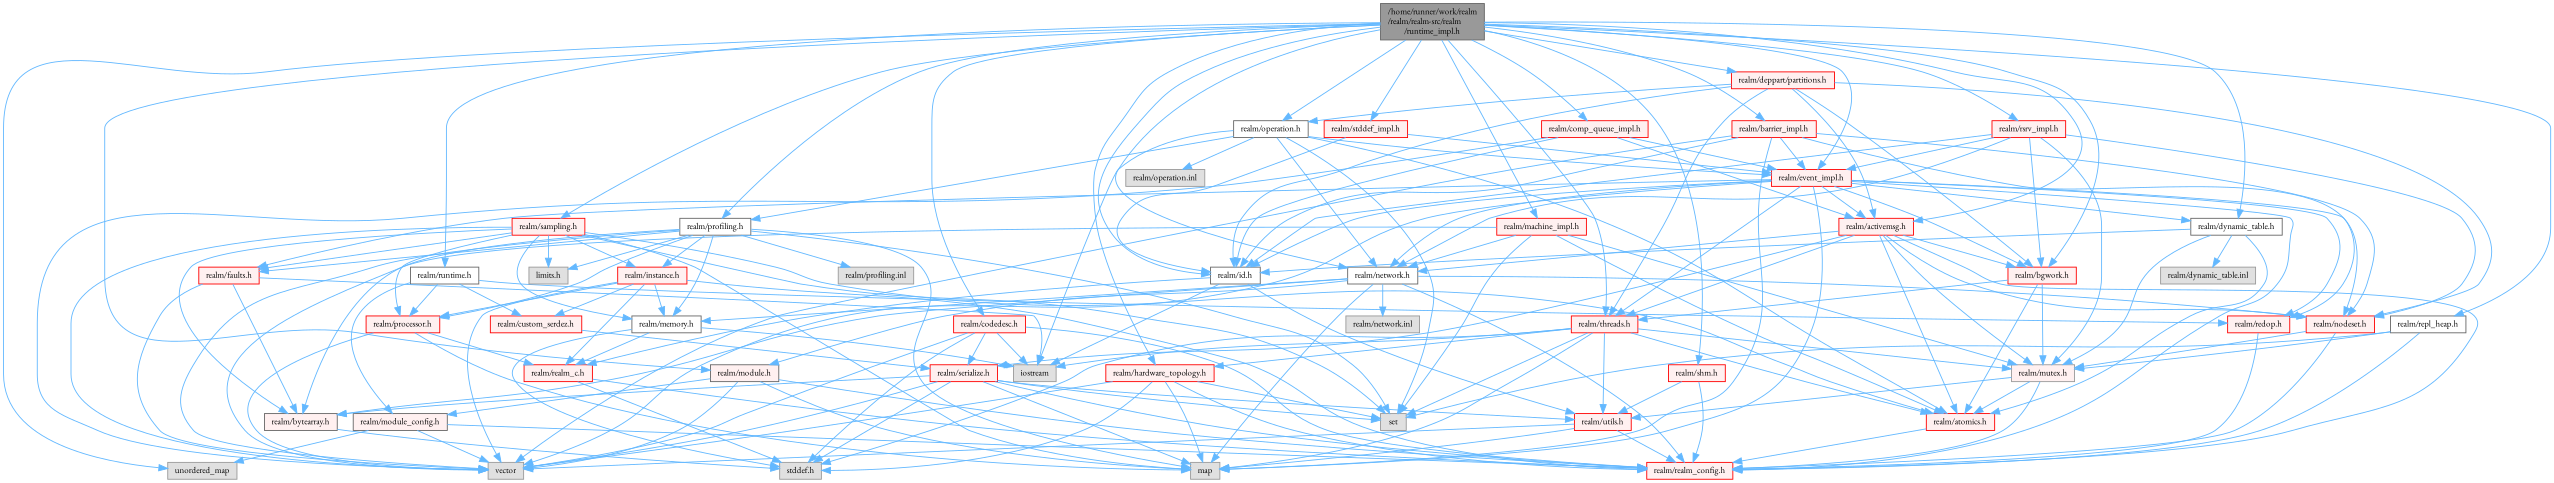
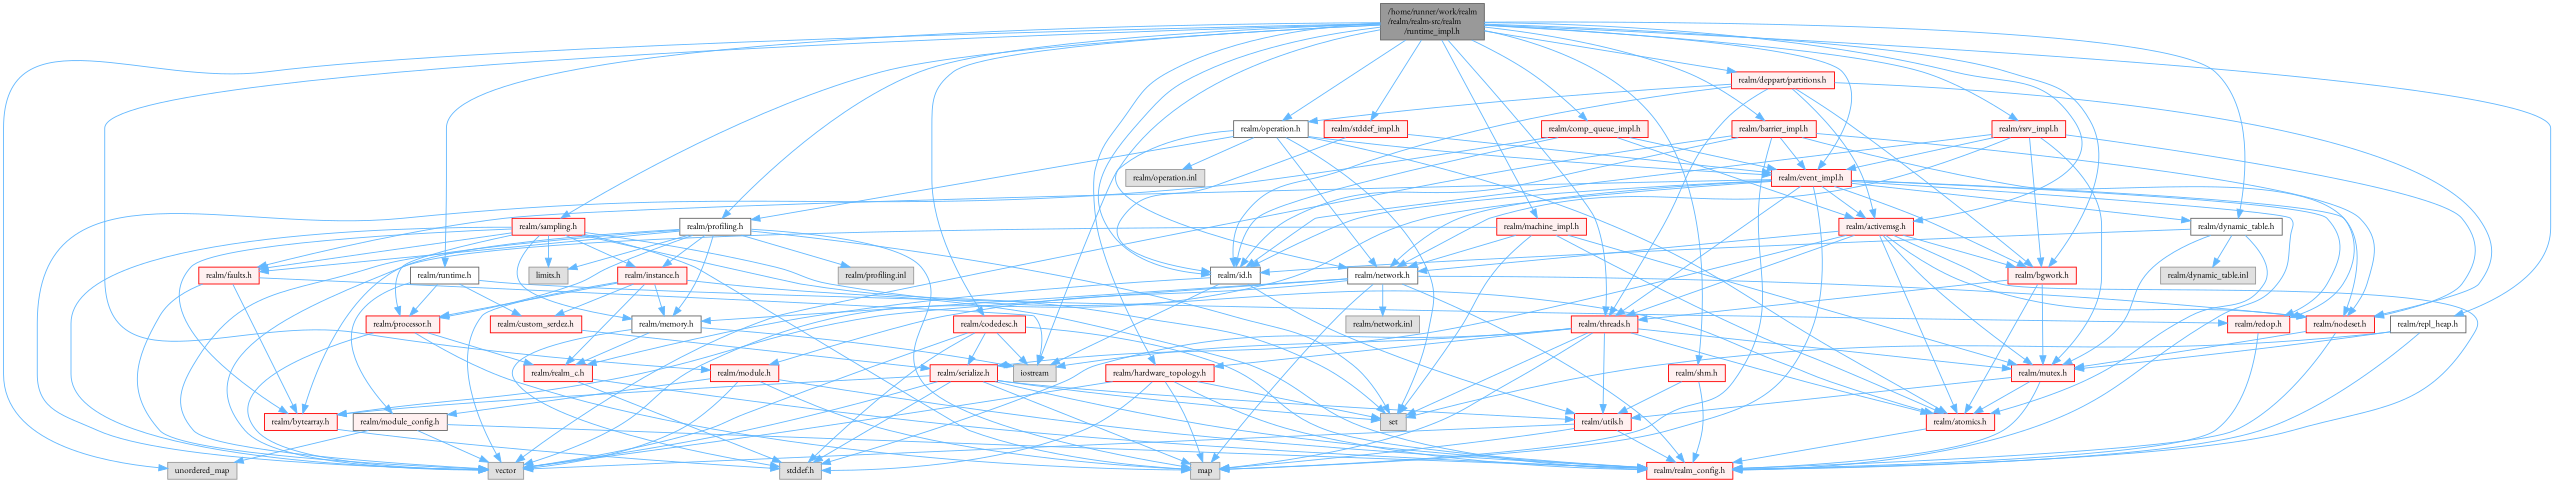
(745, 373) -> (745, 373)
(2043, 373) -> (2043, 373)
(301, 422) -> (301, 422)
